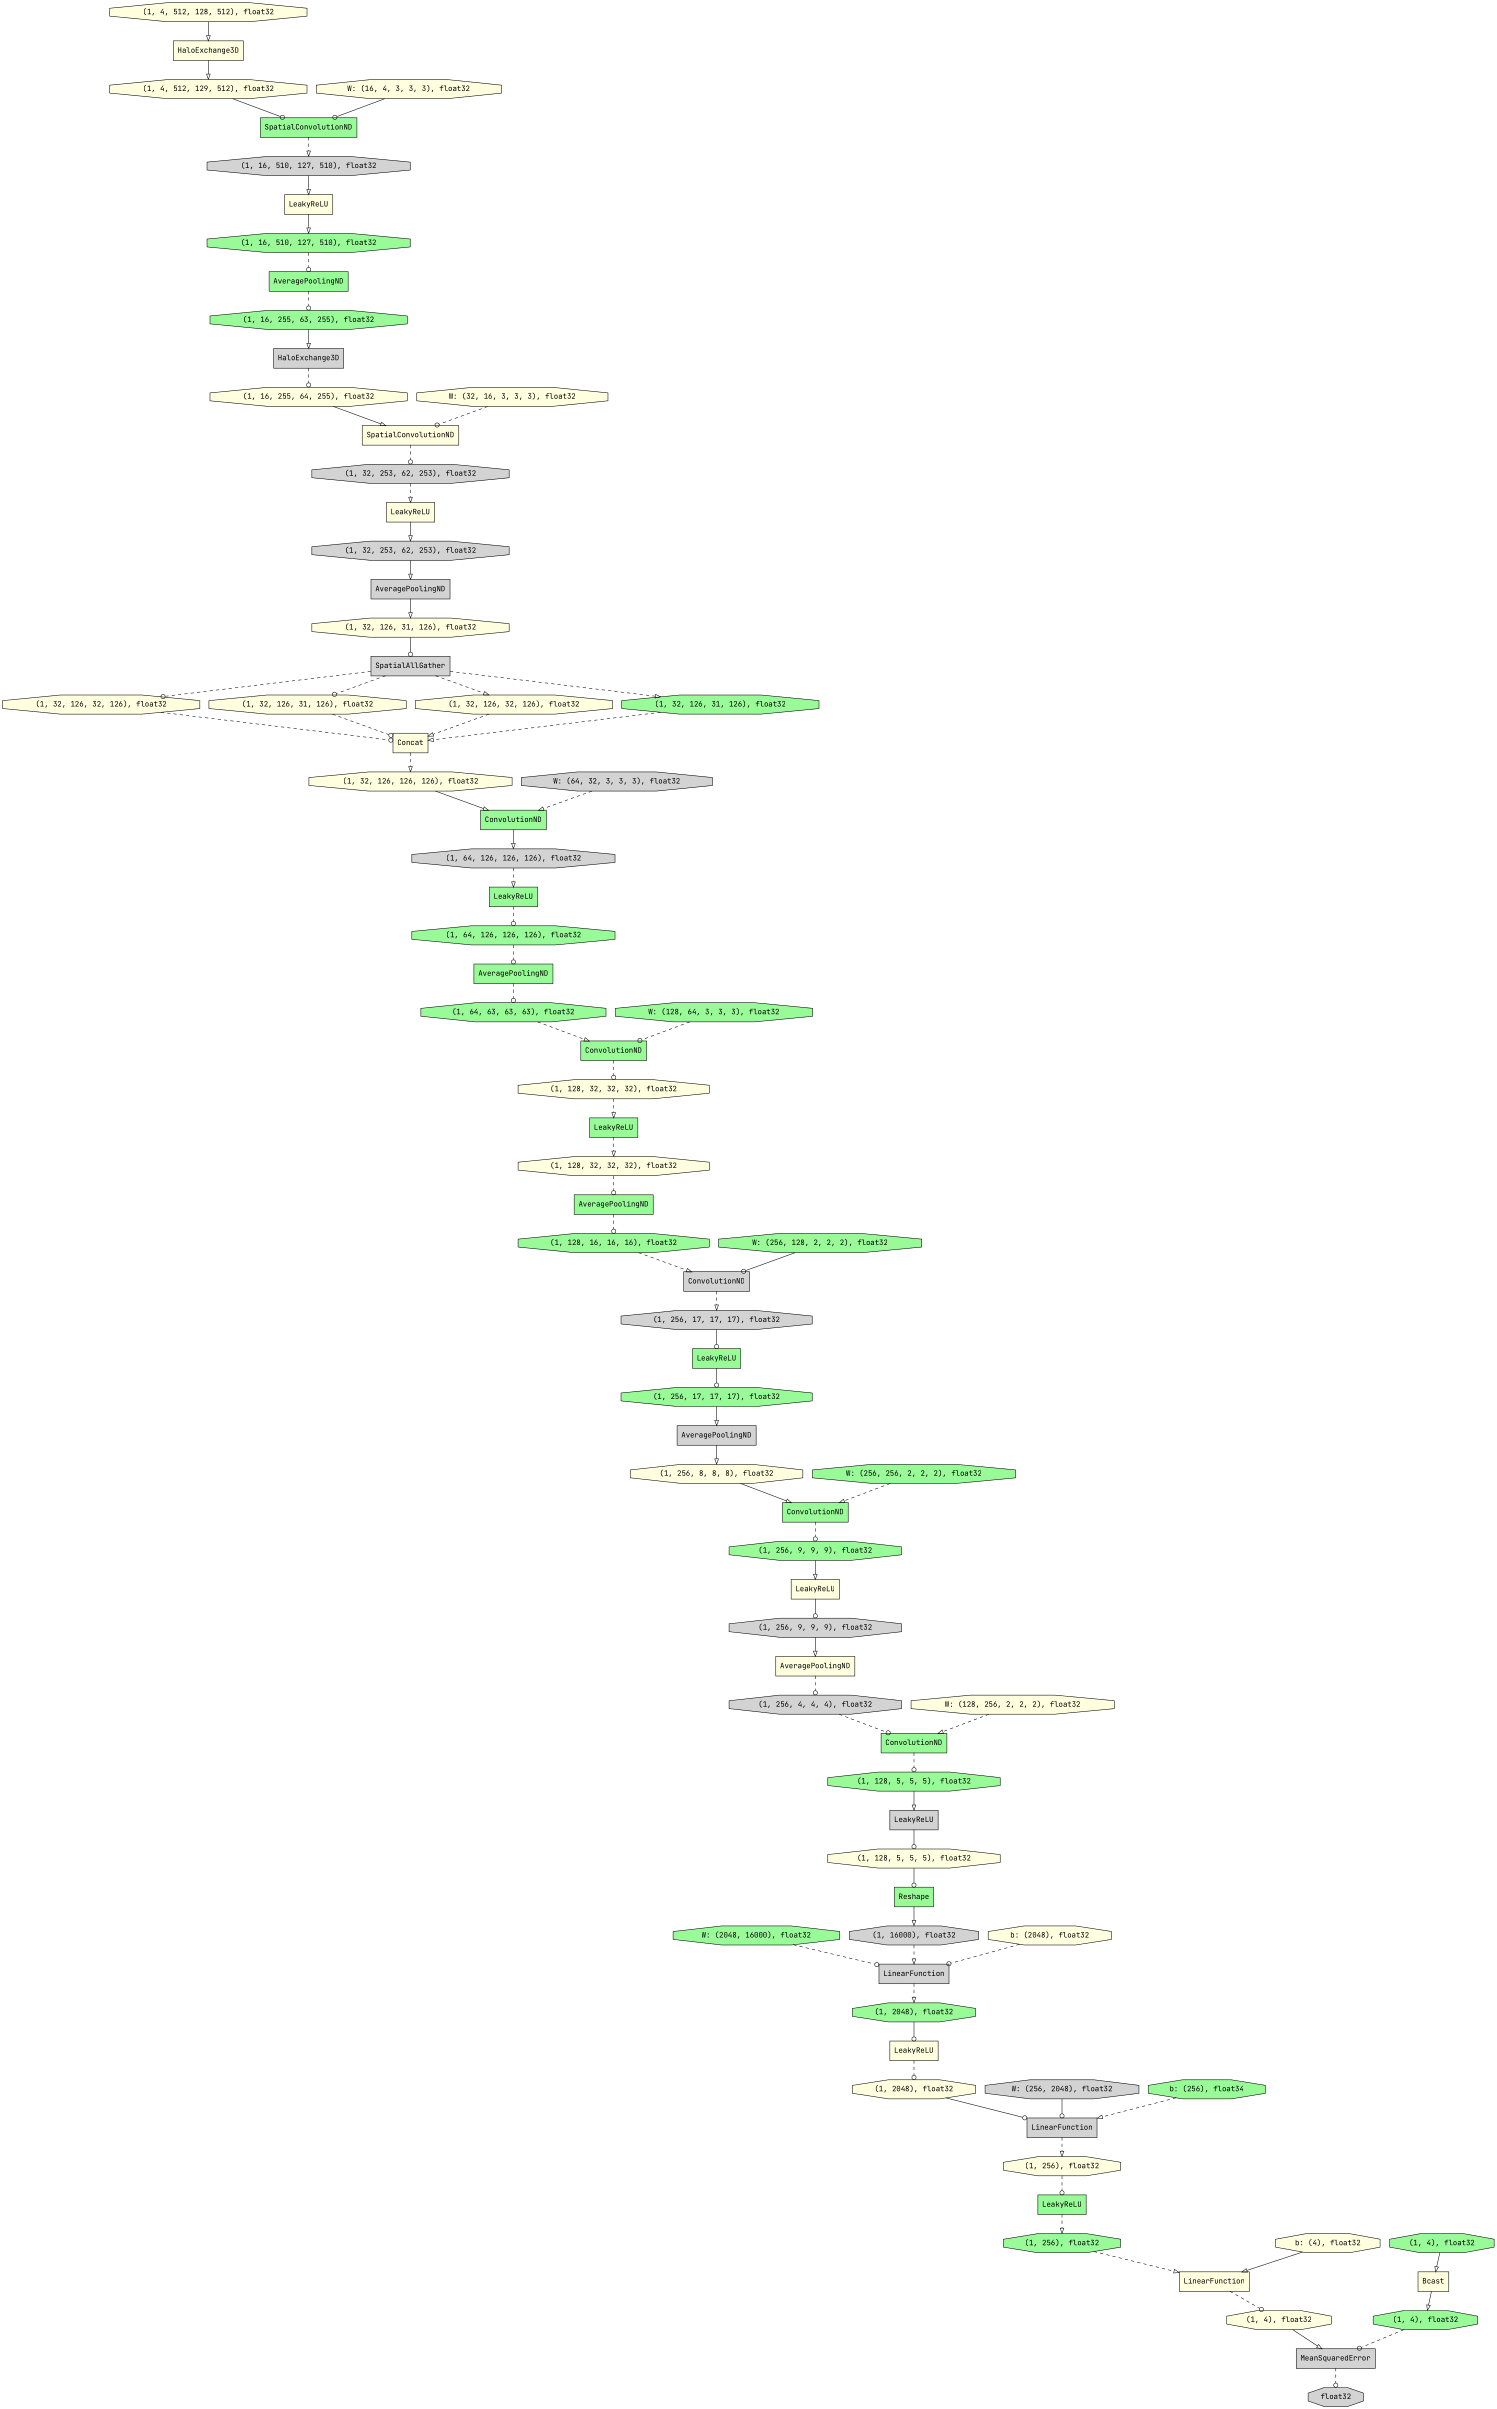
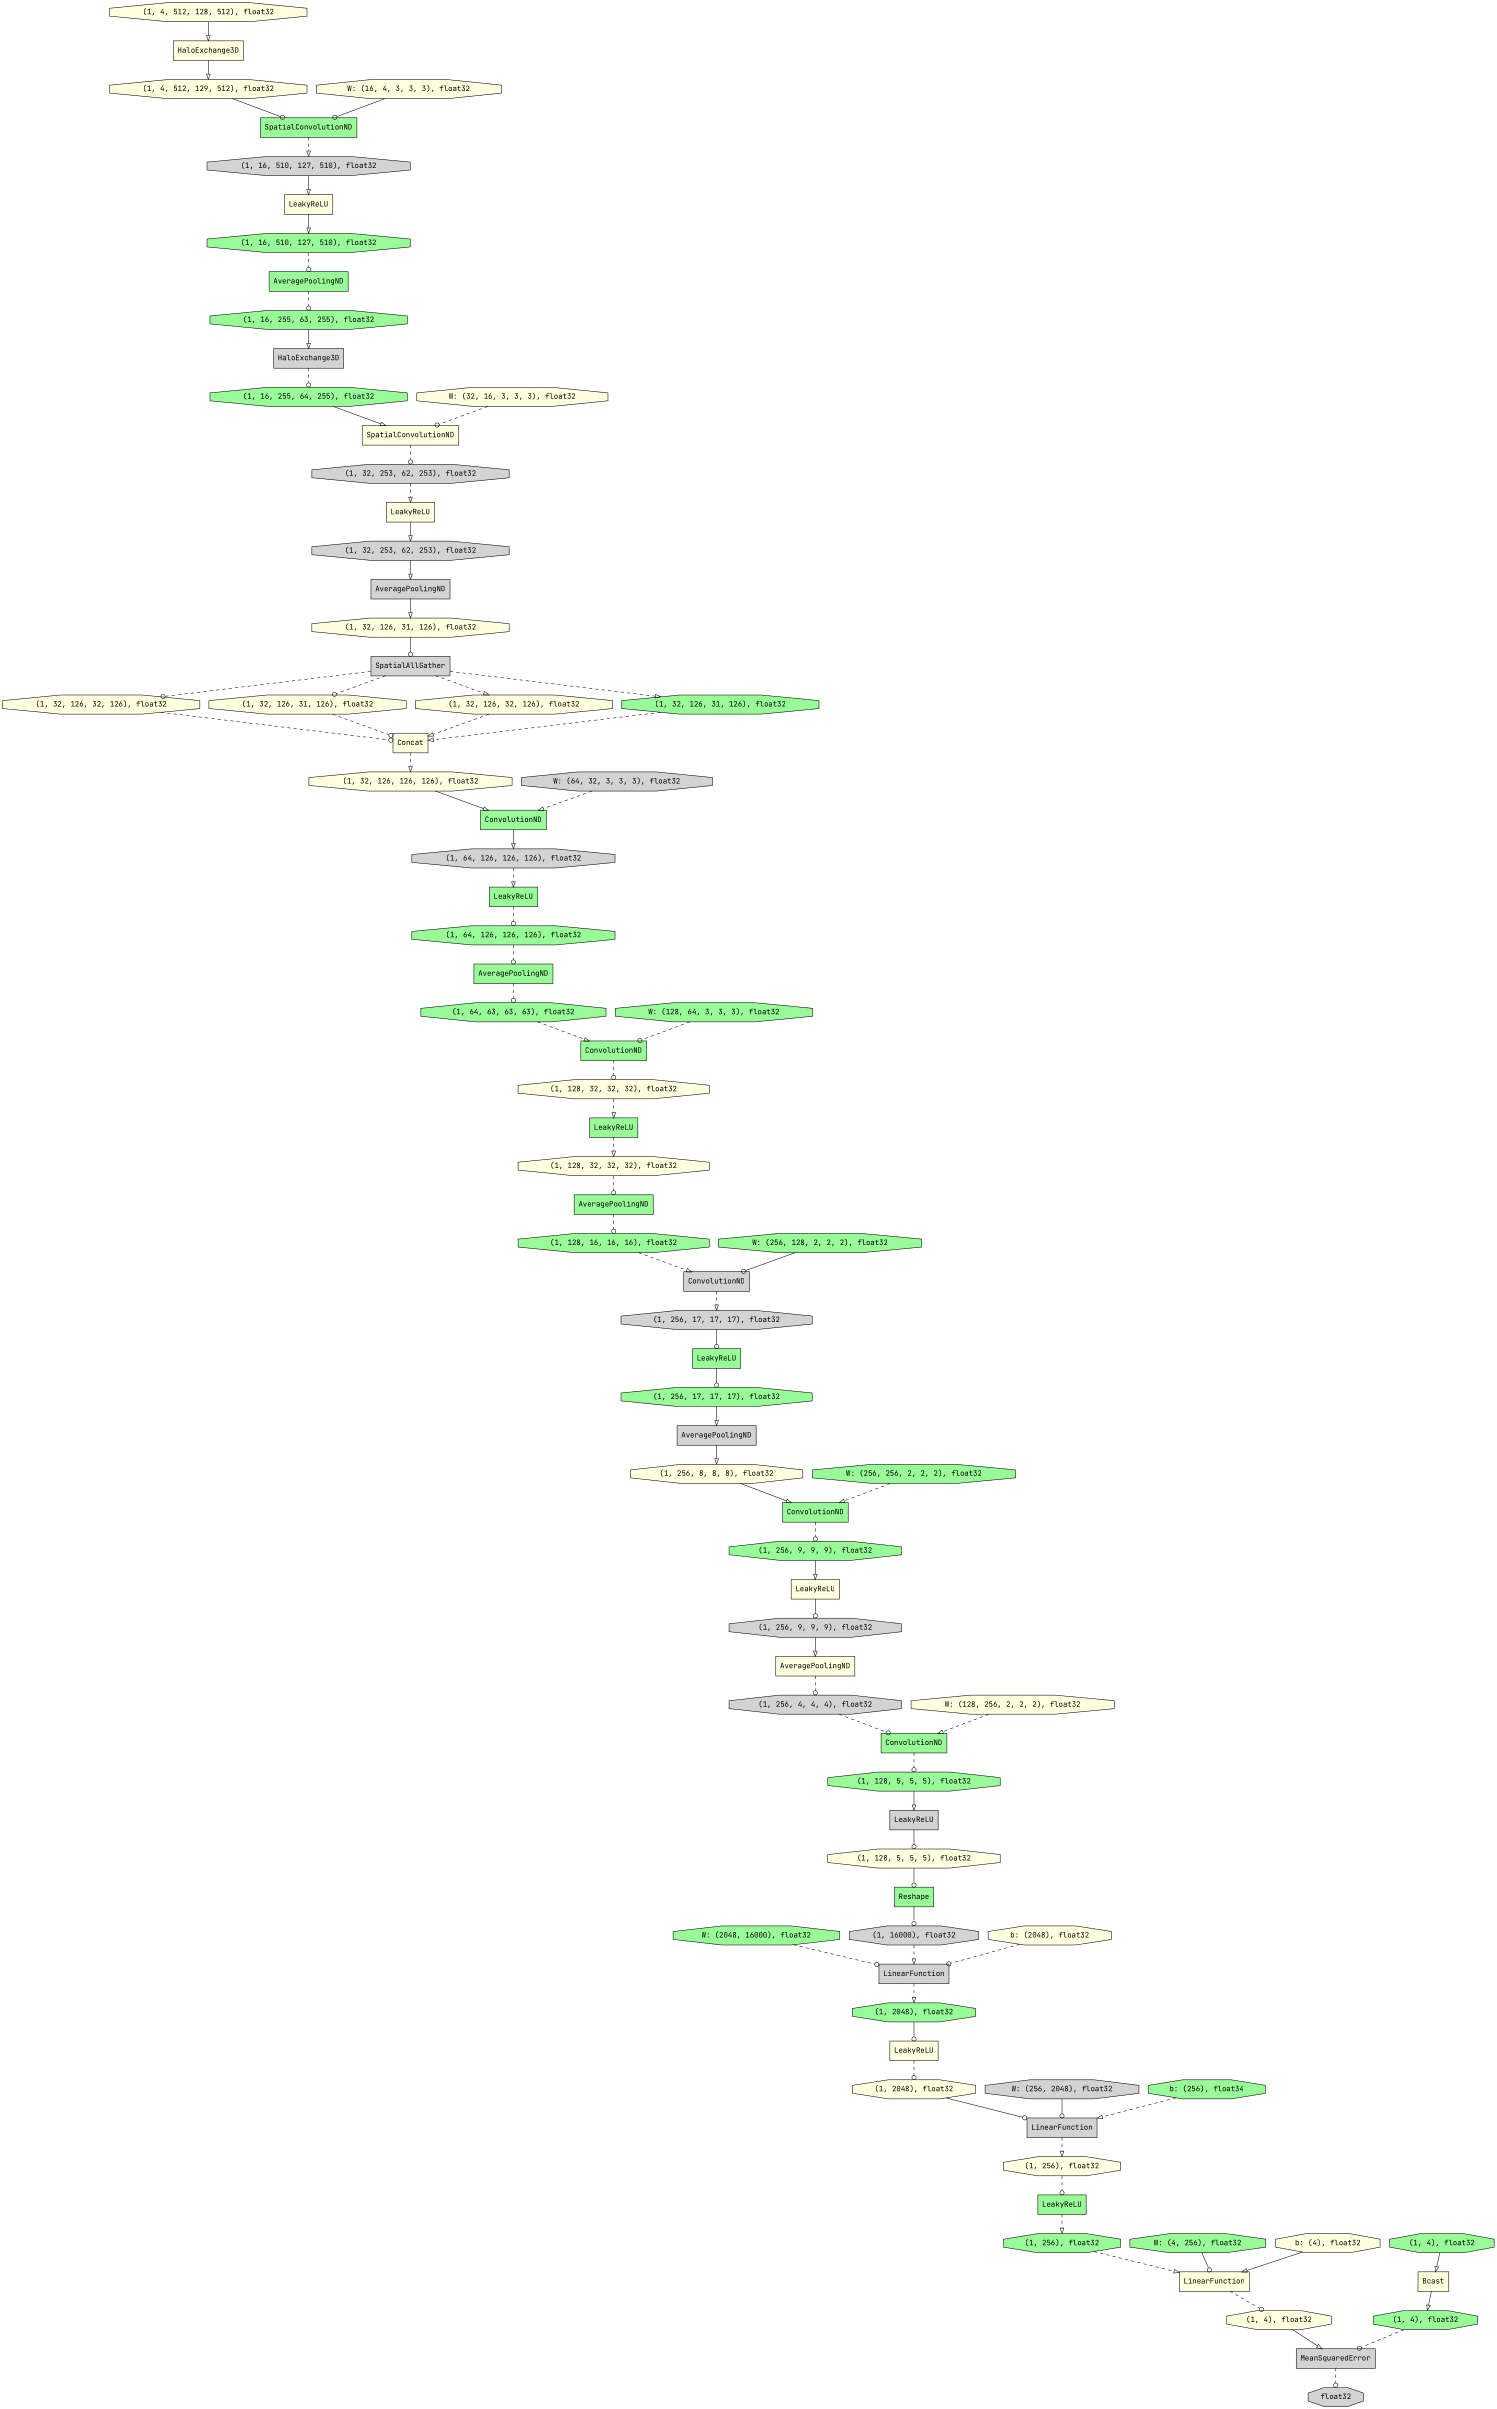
(309, 397) -> (309, 397)
(914, 1913) -> (914, 1913)
none -> (1198, 2243)
